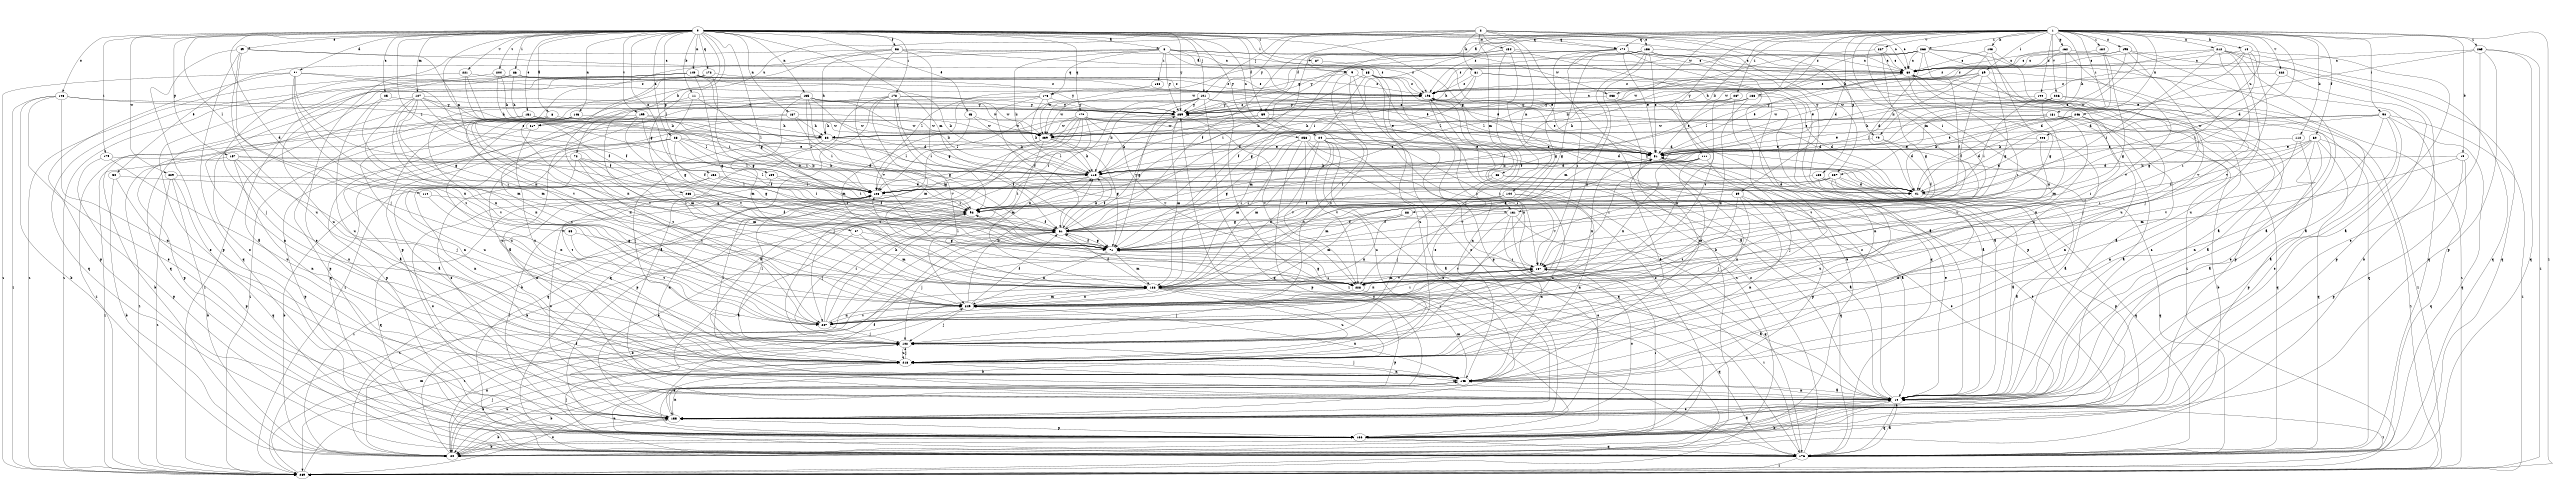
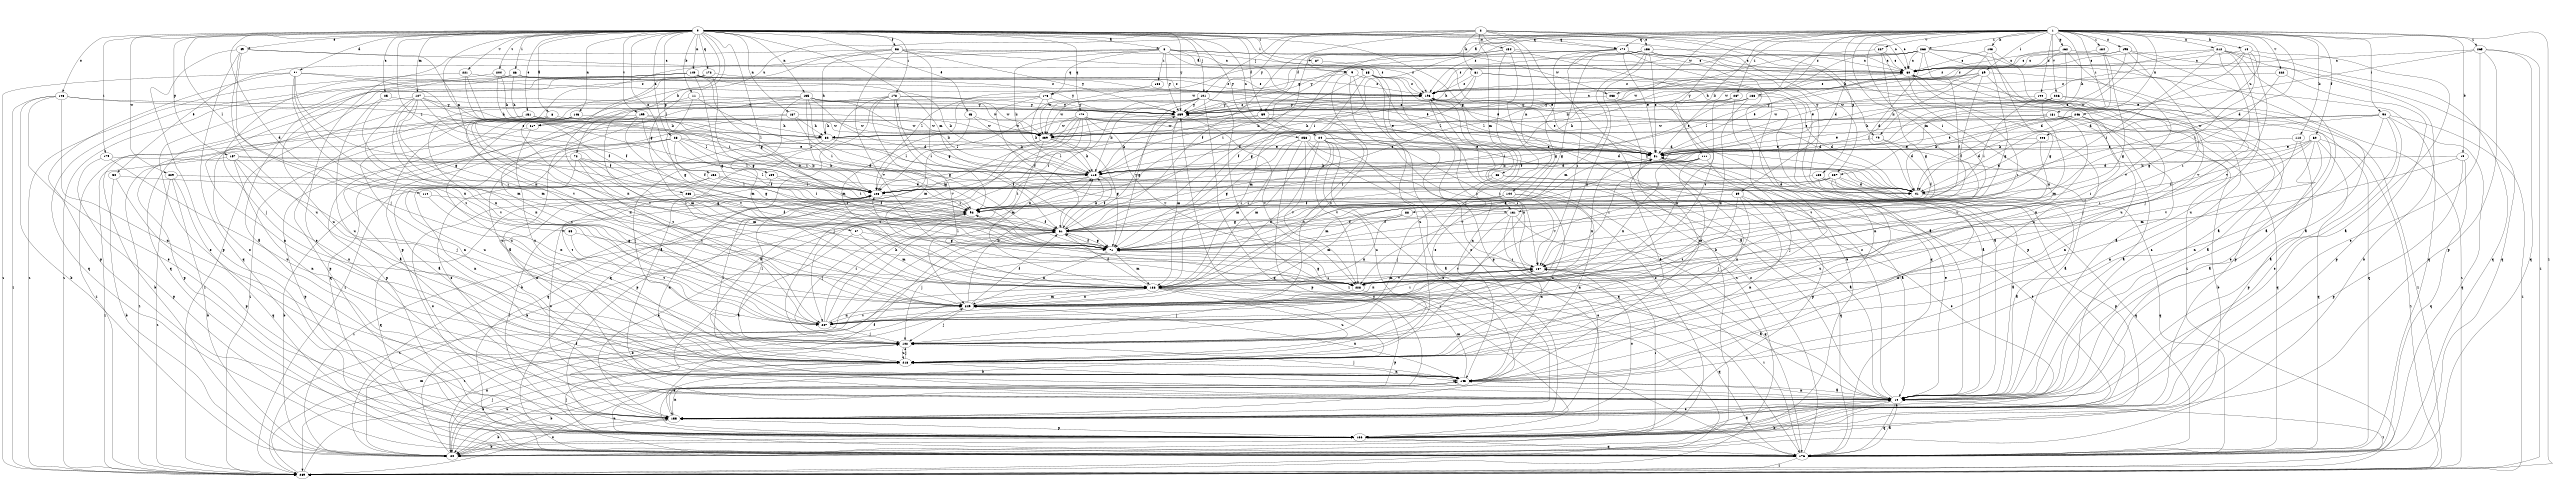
none -> (1025, 76)
